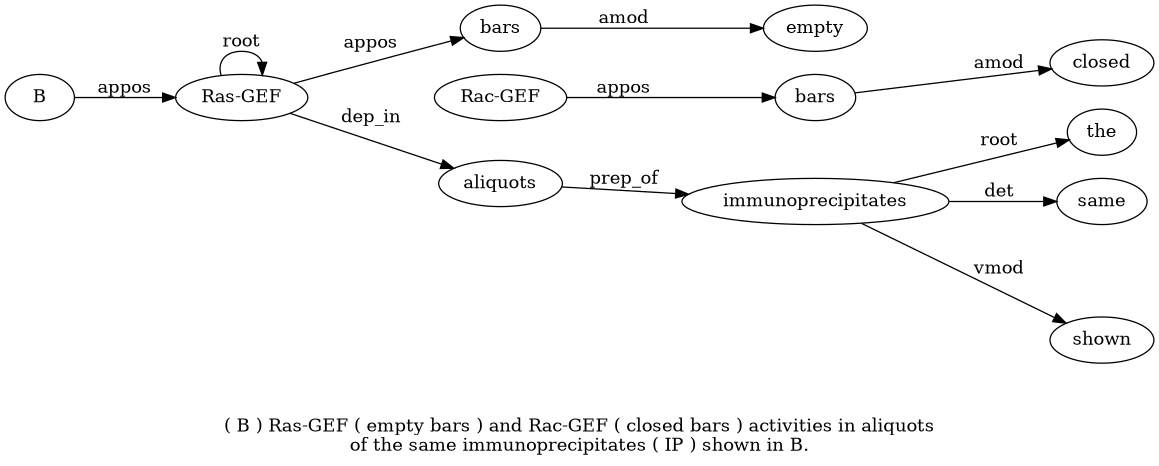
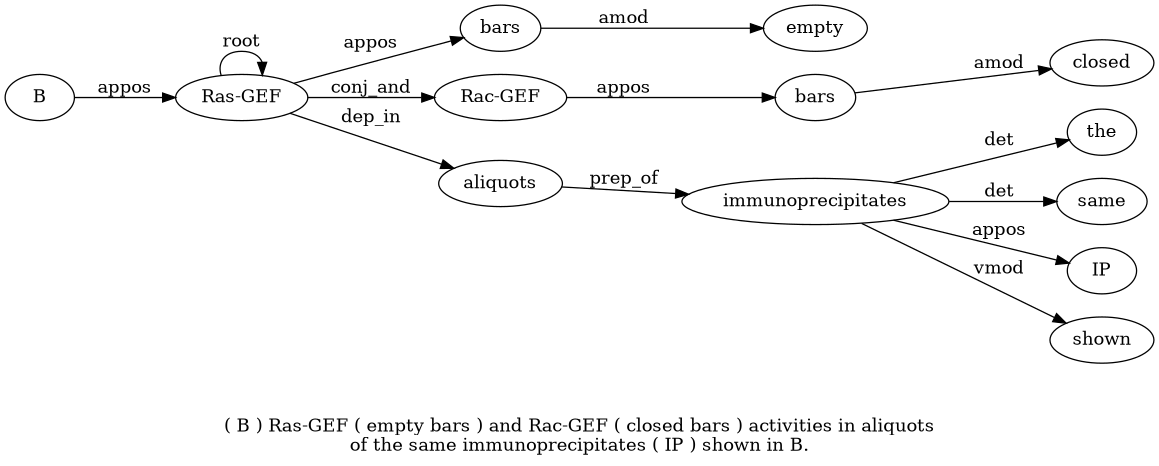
none -> (365, 98)
(1000, 141) -> (1000, 141)
none -> (1102, 271)
